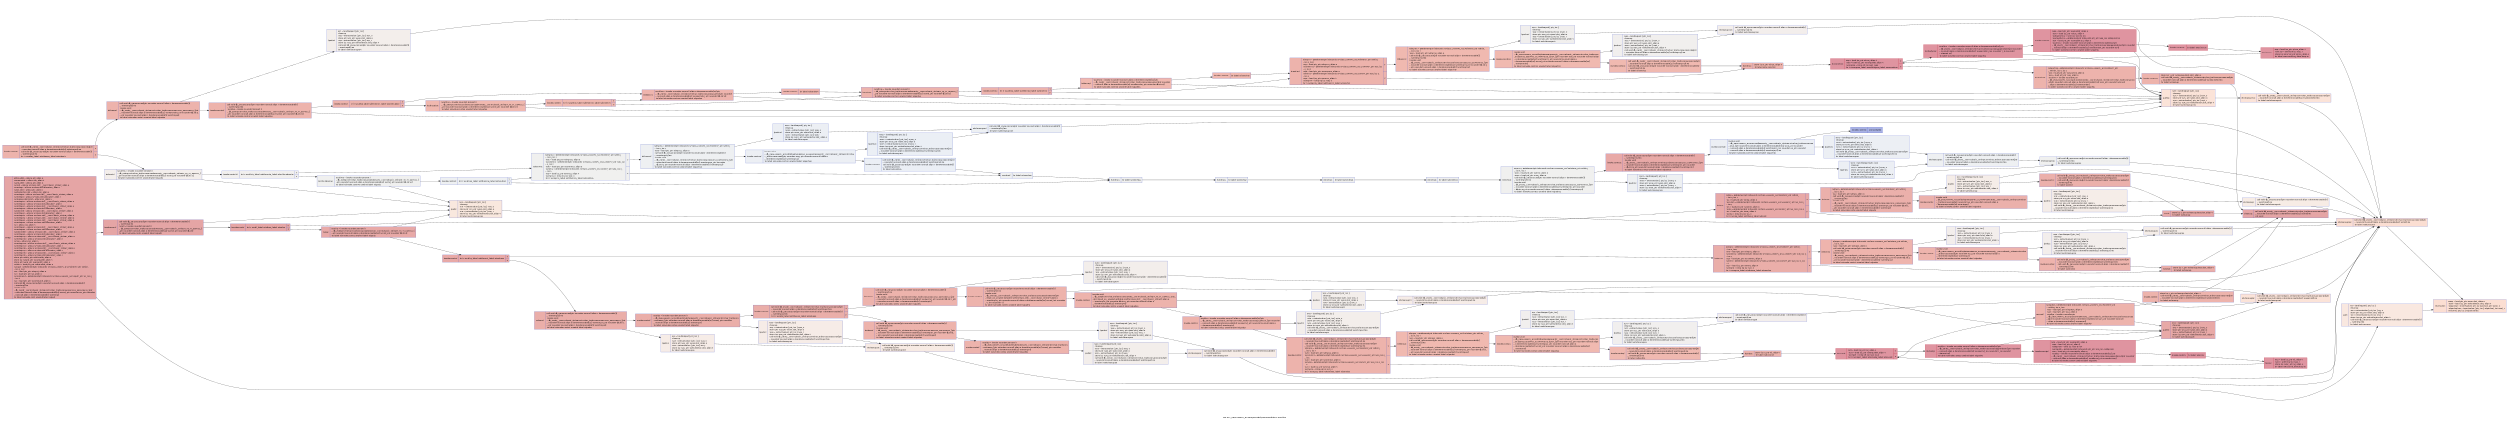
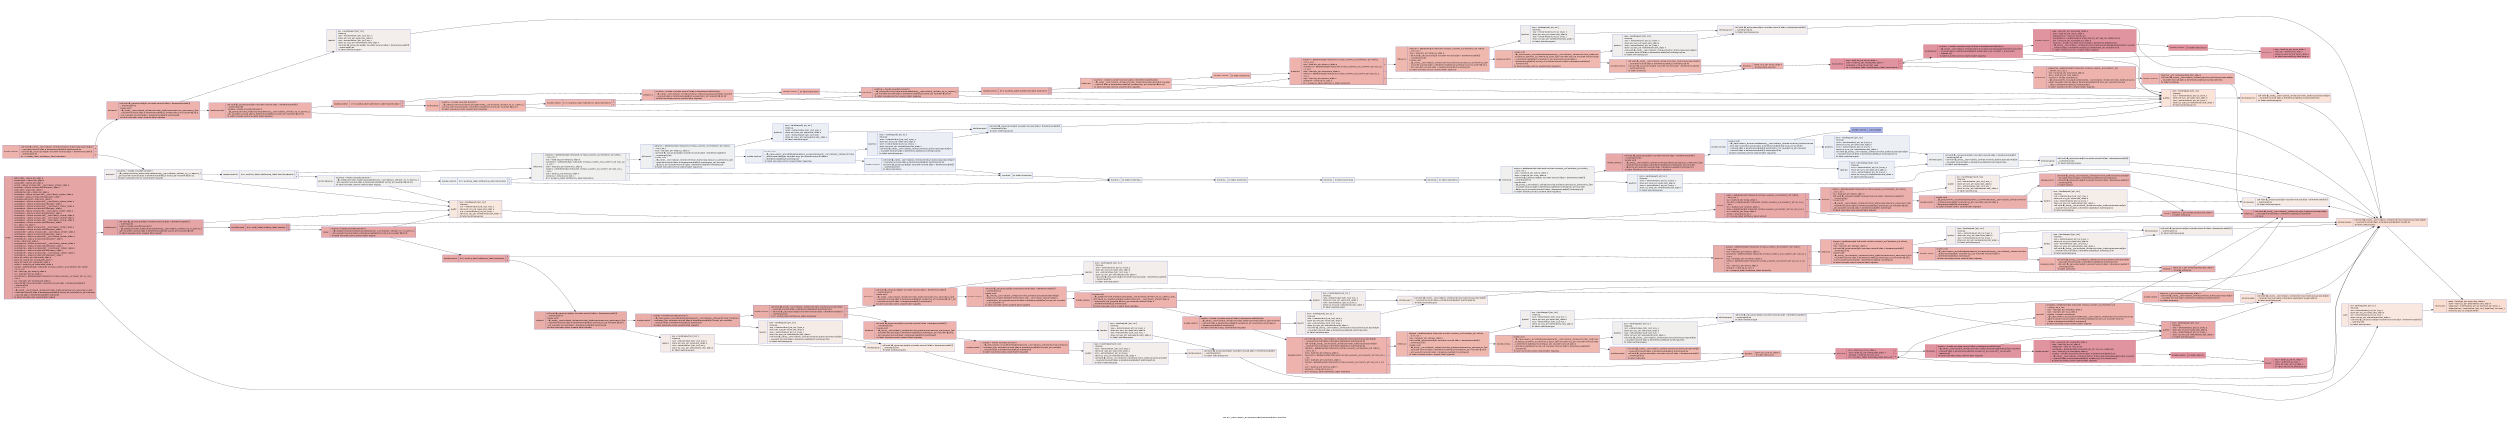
(2019, 182) -> (2031, 190)
(2337, 211) -> (2351, 212)
(2142, 305) -> (2145, 288)
